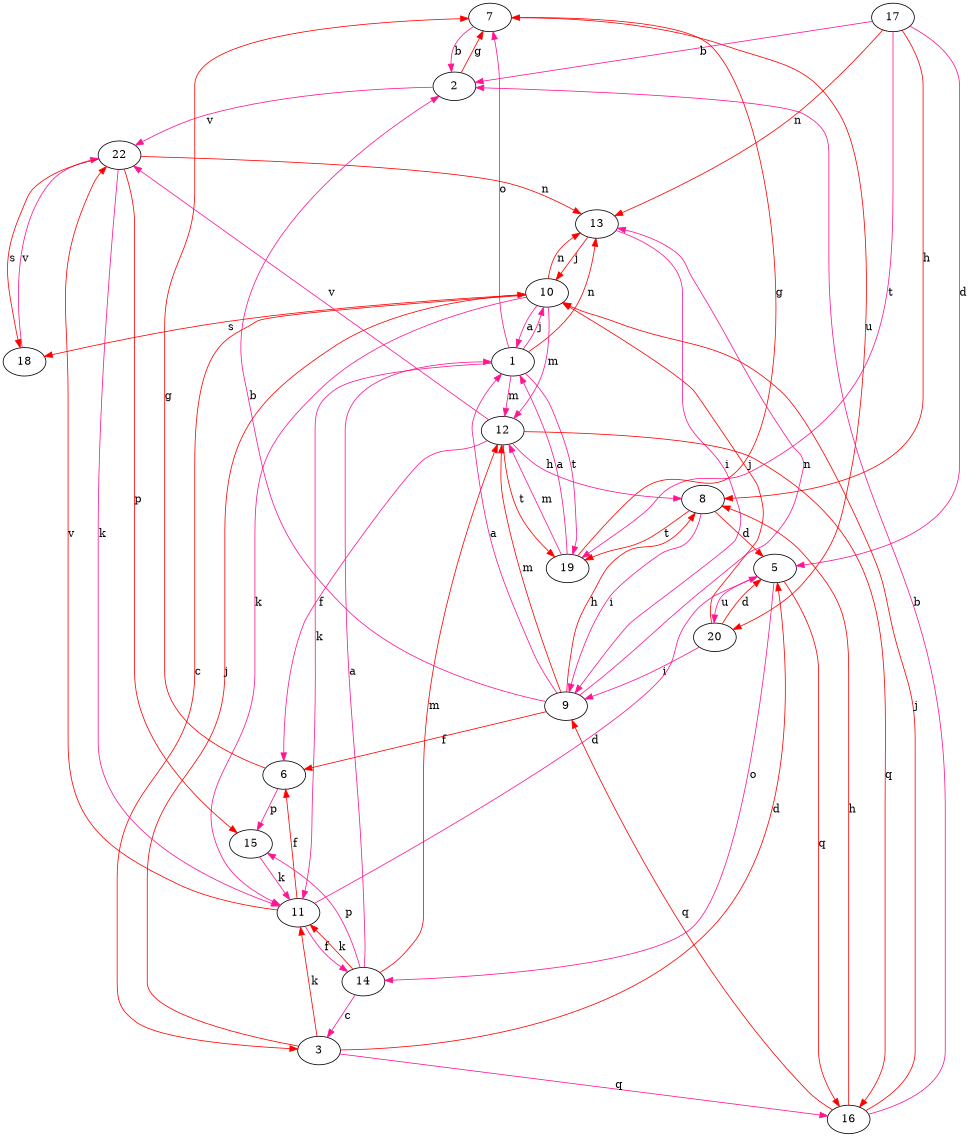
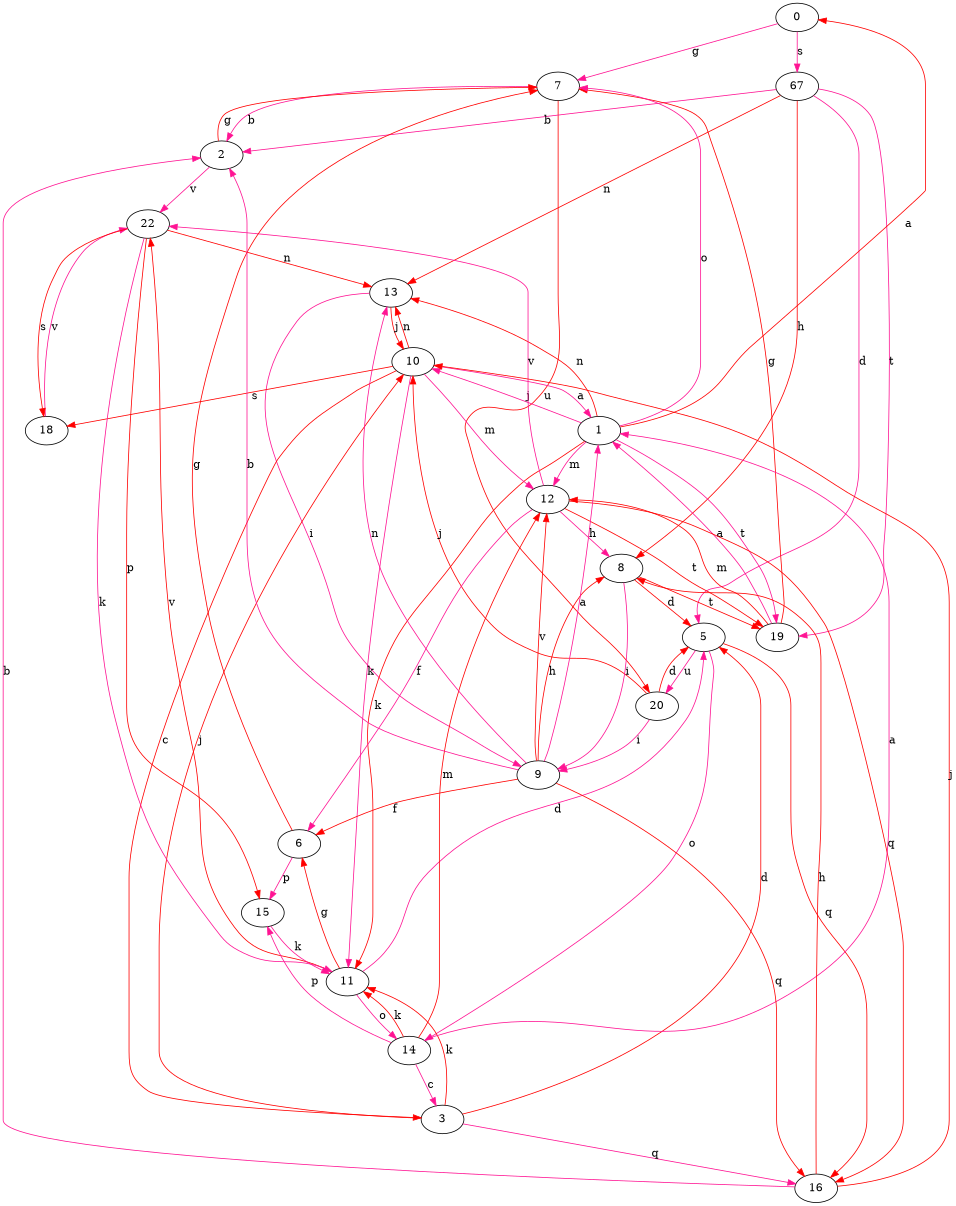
none -> (797, 17)
(893, 17) -> (797, 86)
(537, 503) -> (691, 536)
(315, 557) -> (385, 663)
(528, 568) -> (543, 637)
(295, 844) -> (325, 913)
(680, 922) -> (744, 922)
(327, 947) -> (383, 1016)
